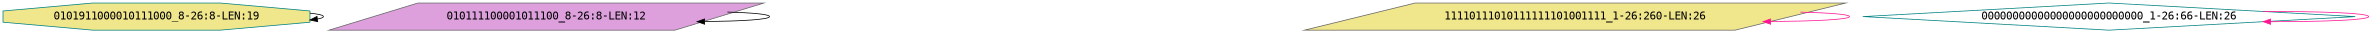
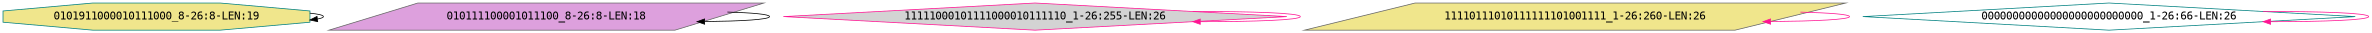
(546, 17) -> (546, 17)
none -> (1035, 17)
